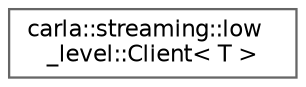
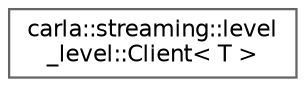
(153, 43) -> (153, 43)
